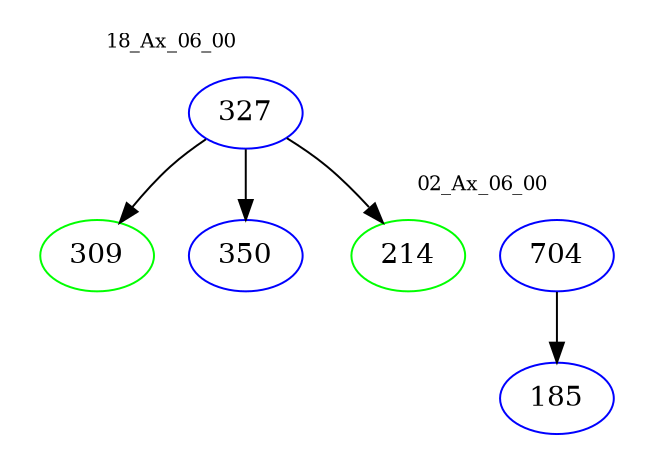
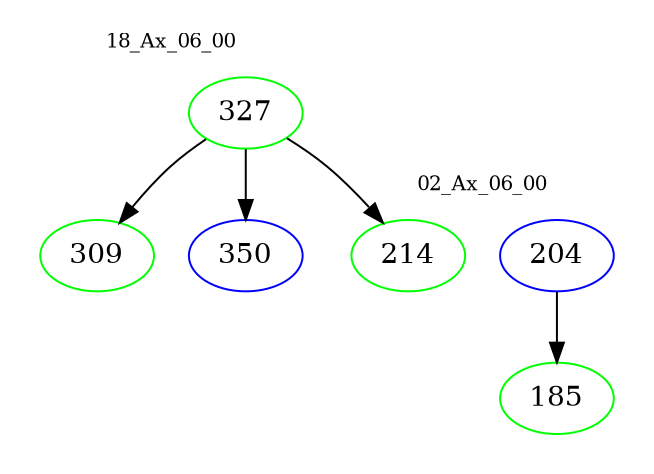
(246, 113) -> (246, 113)
(557, 256) -> (557, 256)
(557, 398) -> (557, 398)
